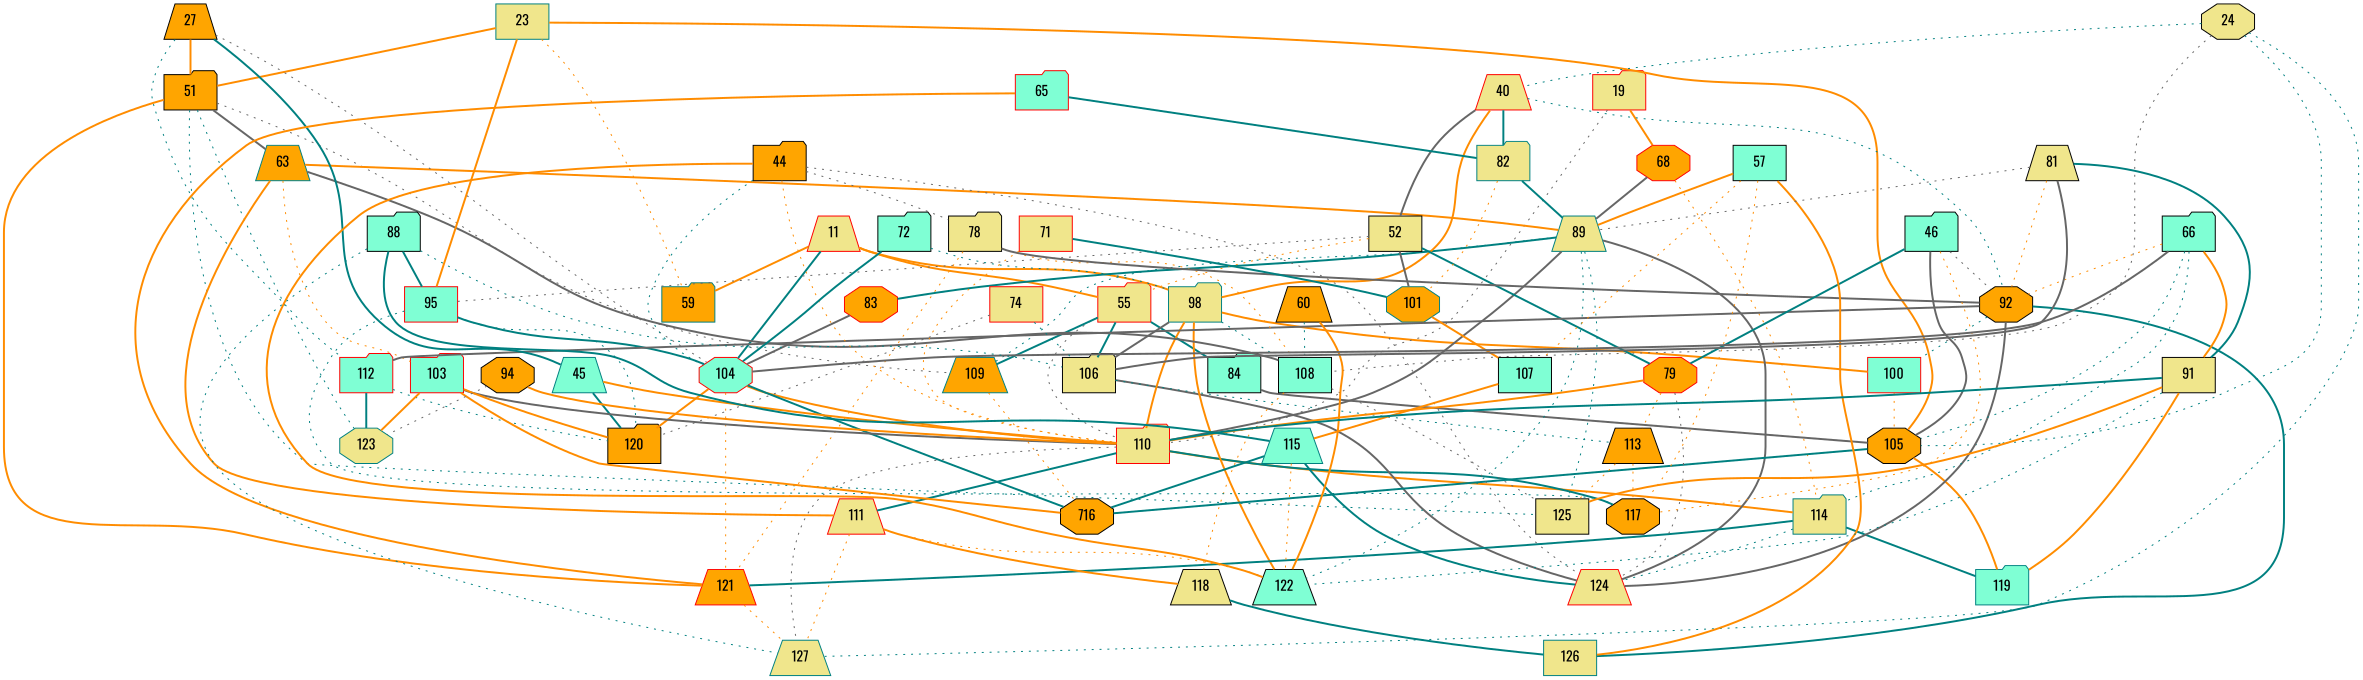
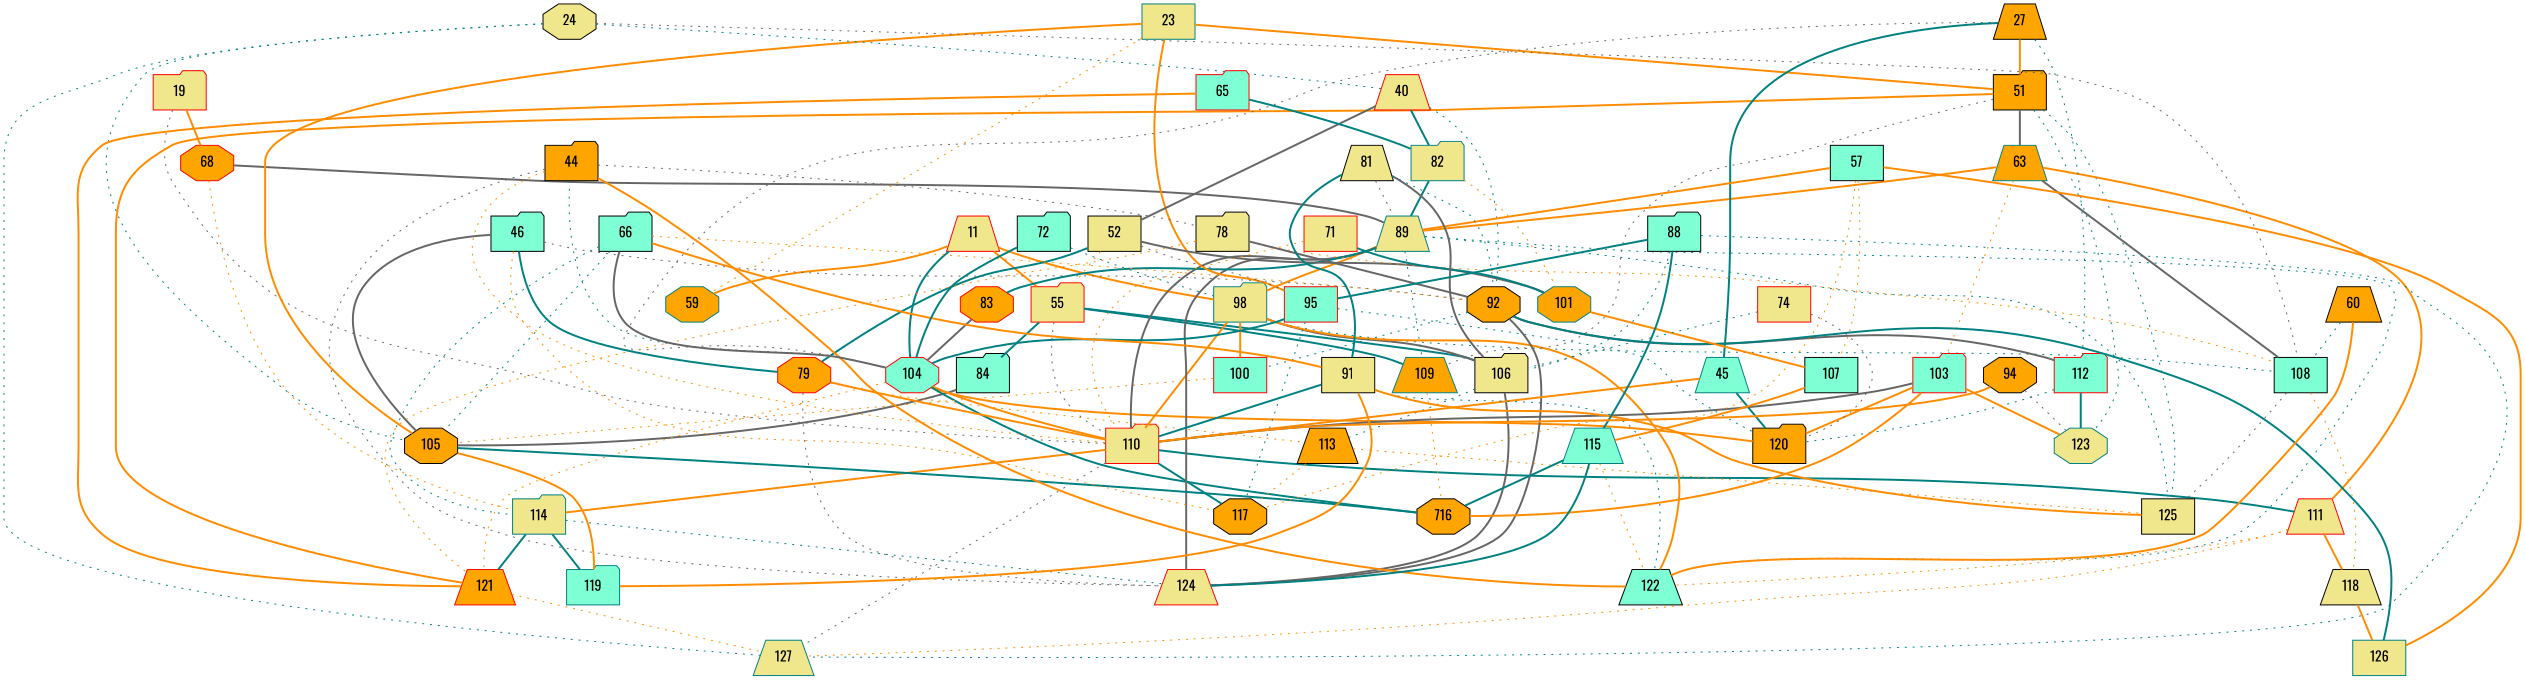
(2029, 234) -> (1465, 212)
(1413, 264) -> (1310, 273)
(688, 304) -> (692, 304)
(1385, 634) -> (2365, 623)
